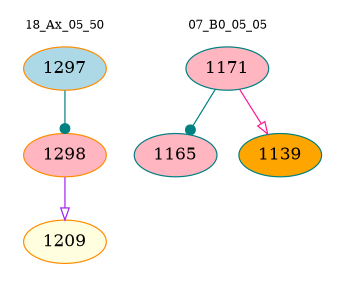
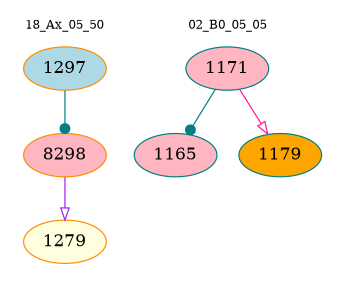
(228, 26) -> (228, 26)
(65, 155) -> (65, 155)
(280, 155) -> (280, 155)
(65, 242) -> (65, 242)
